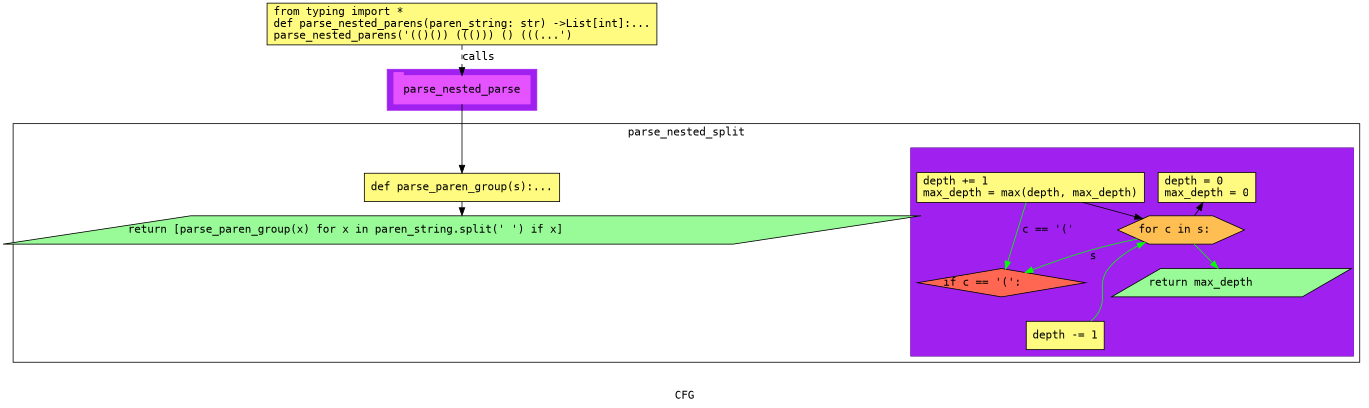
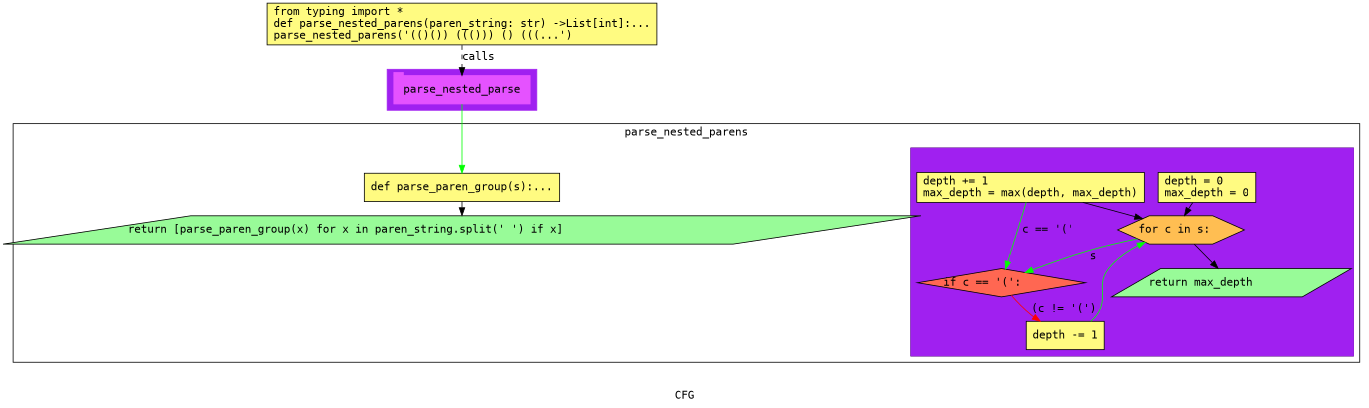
(686, 133) -> (686, 133)
(462, 135) -> (462, 135)
(1197, 212) -> (1191, 206)
(1203, 253) -> (1203, 253)
none -> (1022, 307)
